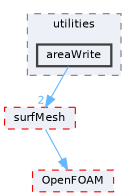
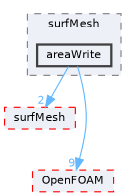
(74, 25) -> (74, 25)
(54, 145) -> (86, 112)
